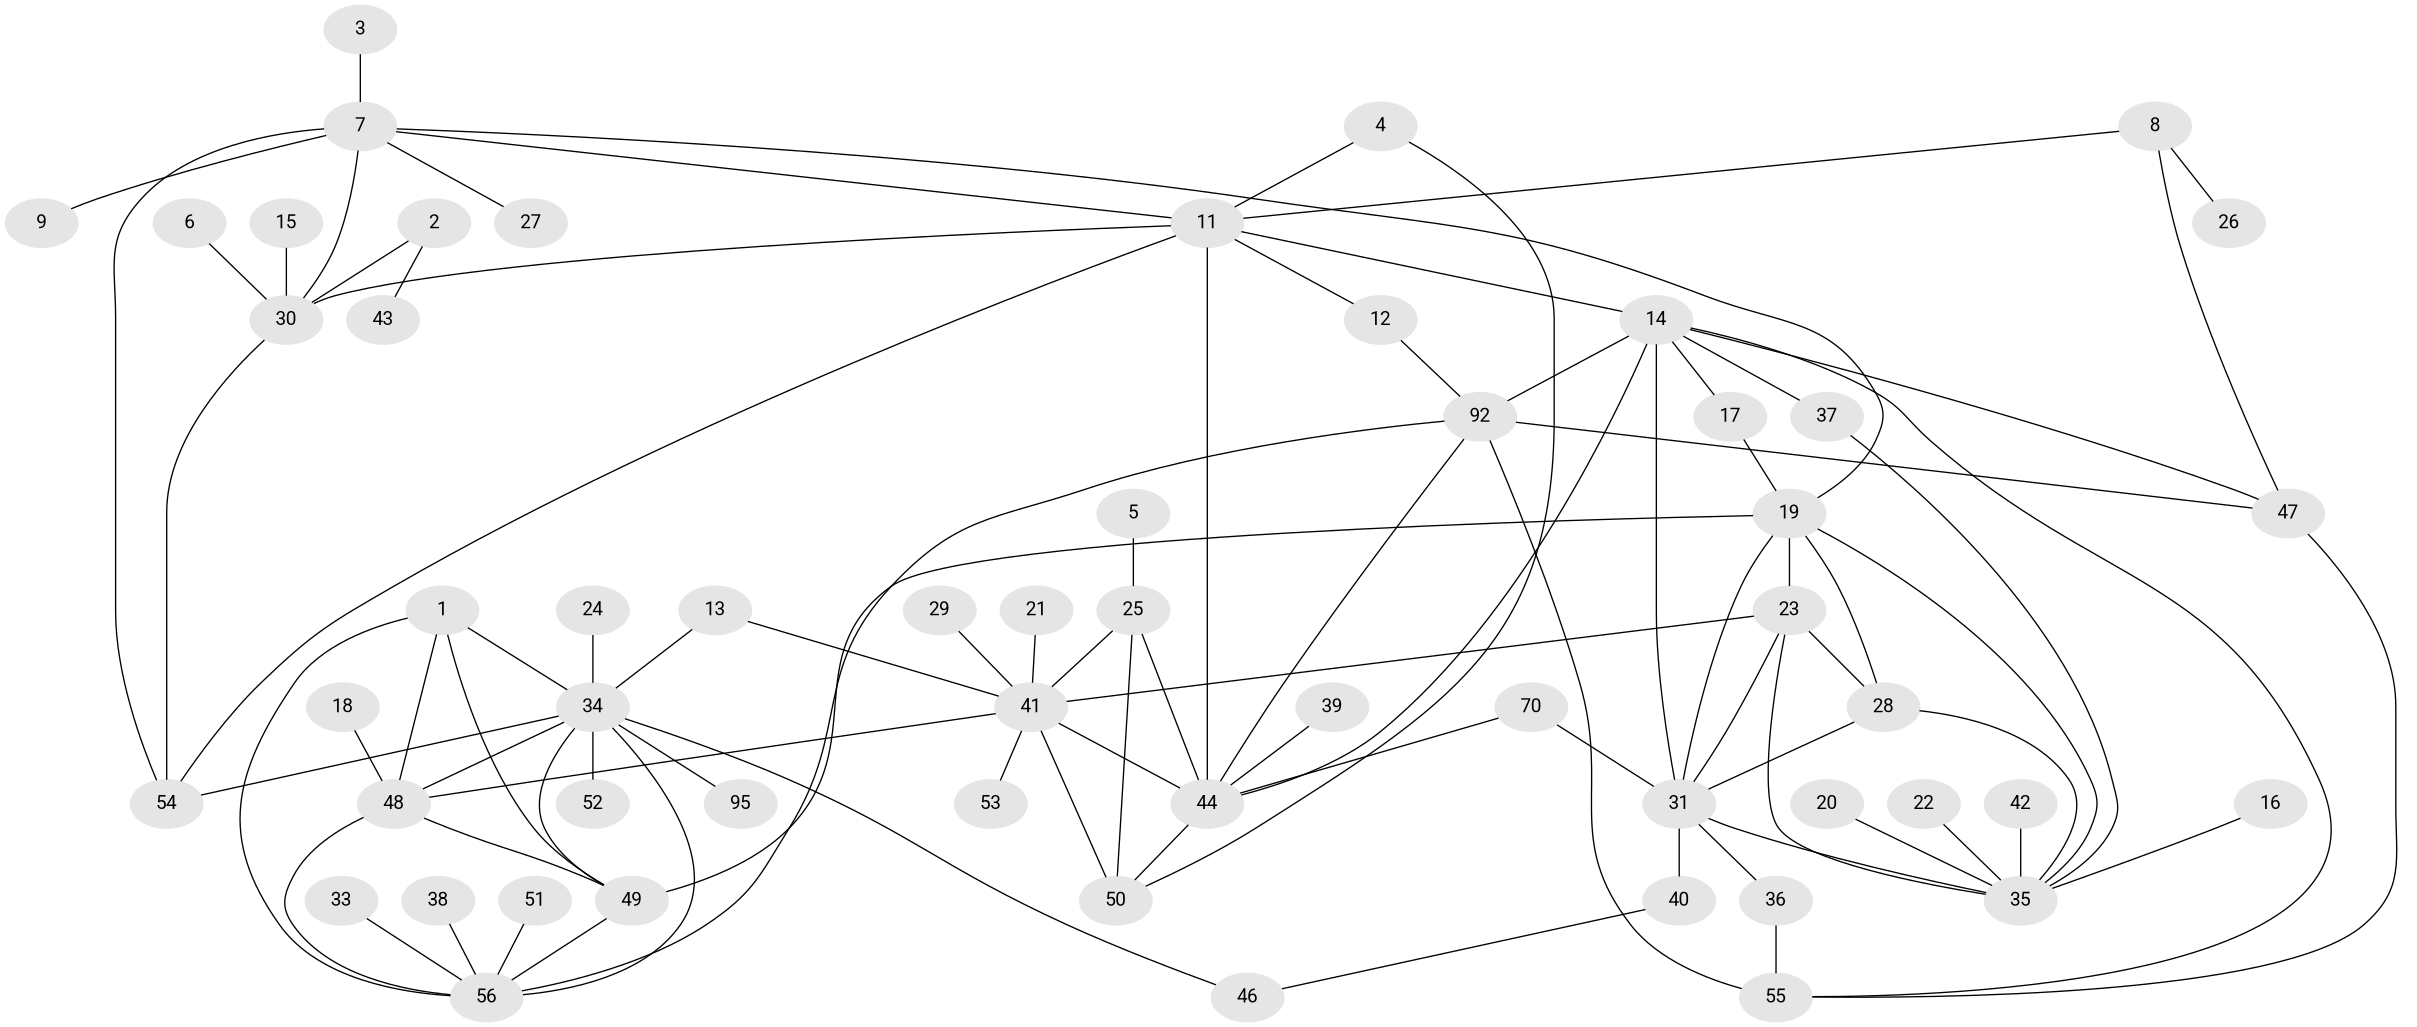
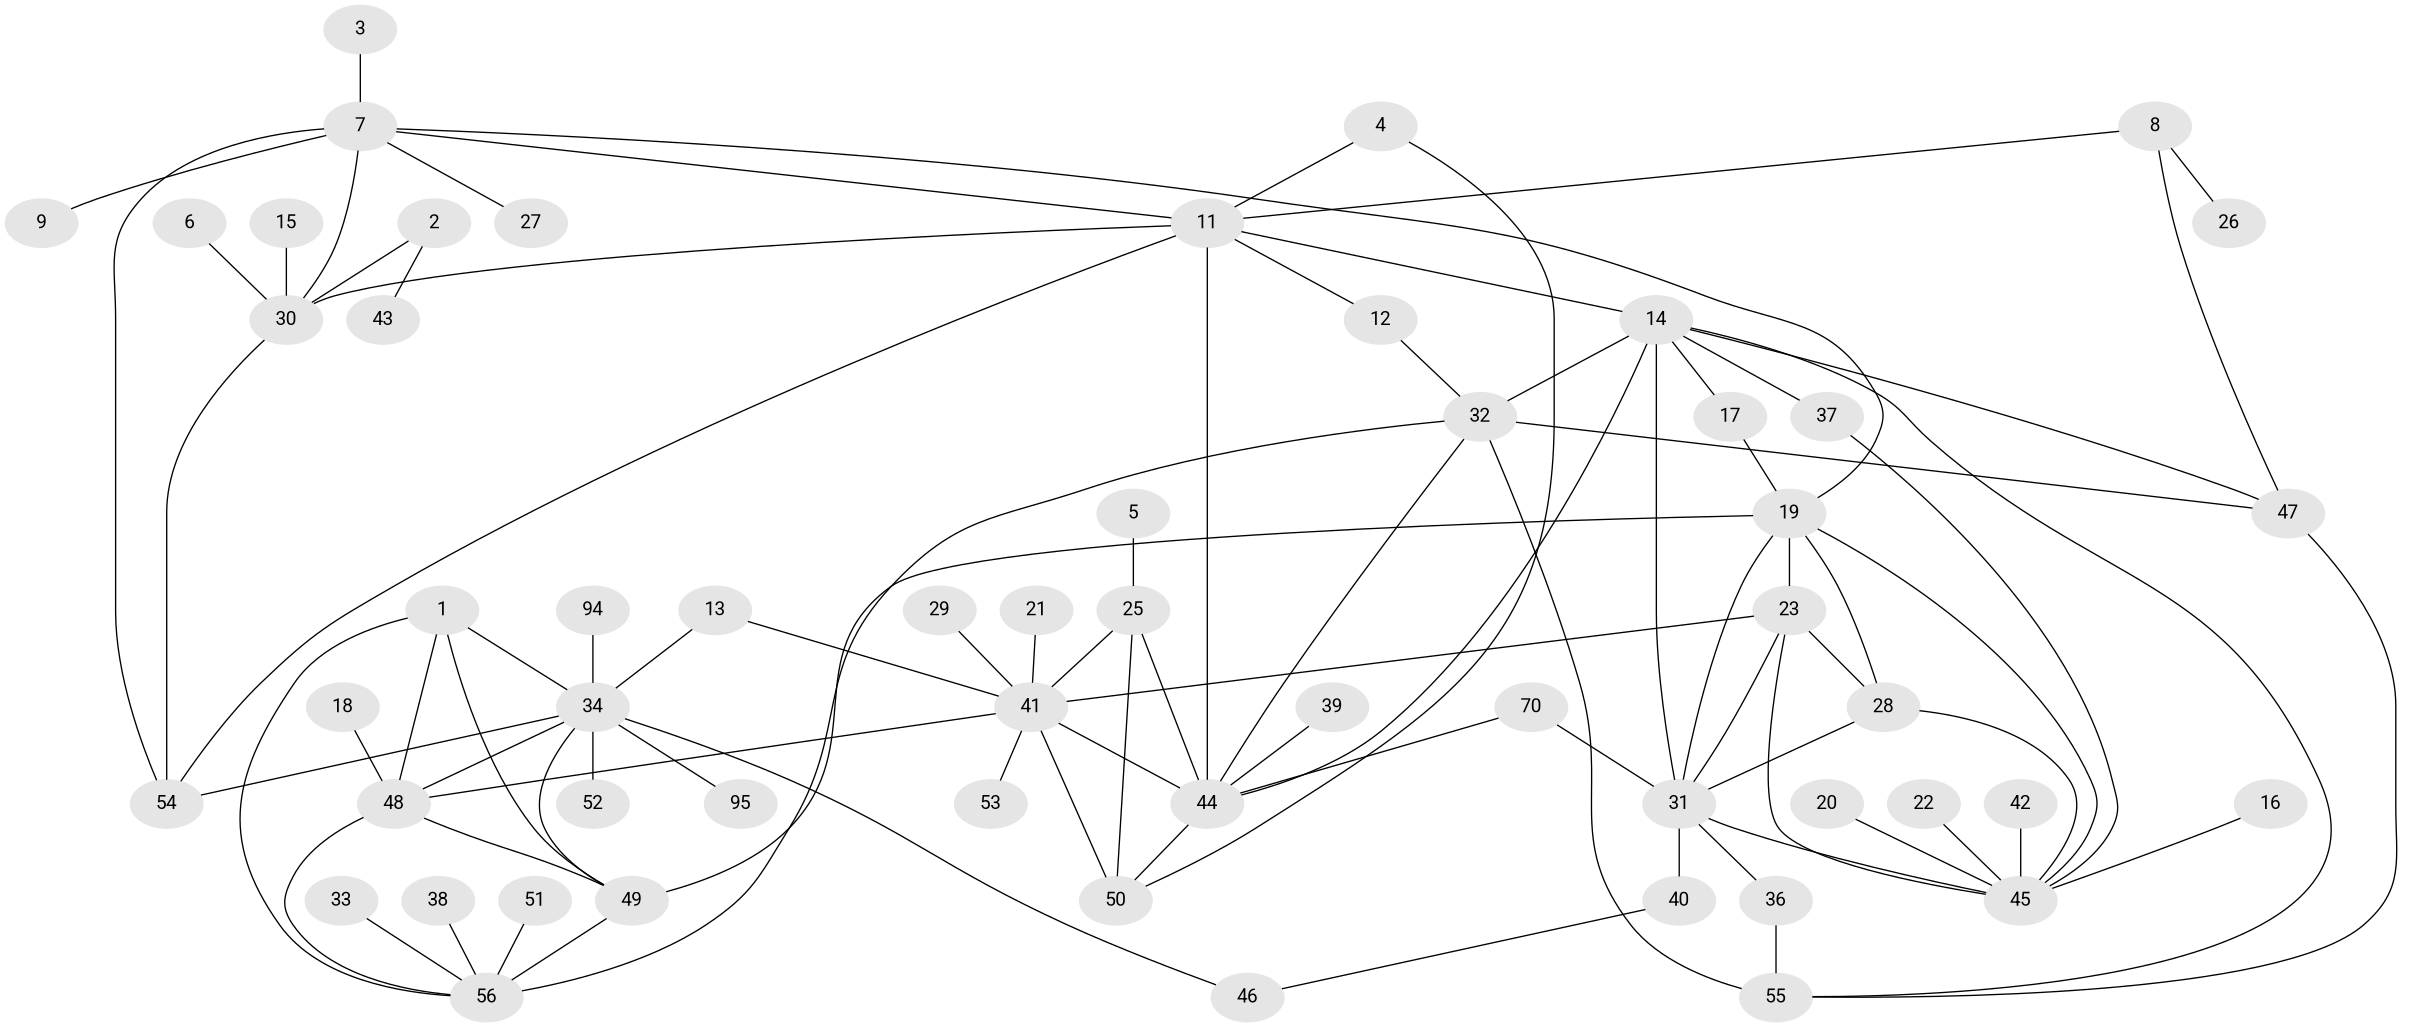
(1480, 417) -> (1480, 417)
(593, 610) -> (593, 610)
(2021, 901) -> (2021, 901)
(690, 904) -> none
